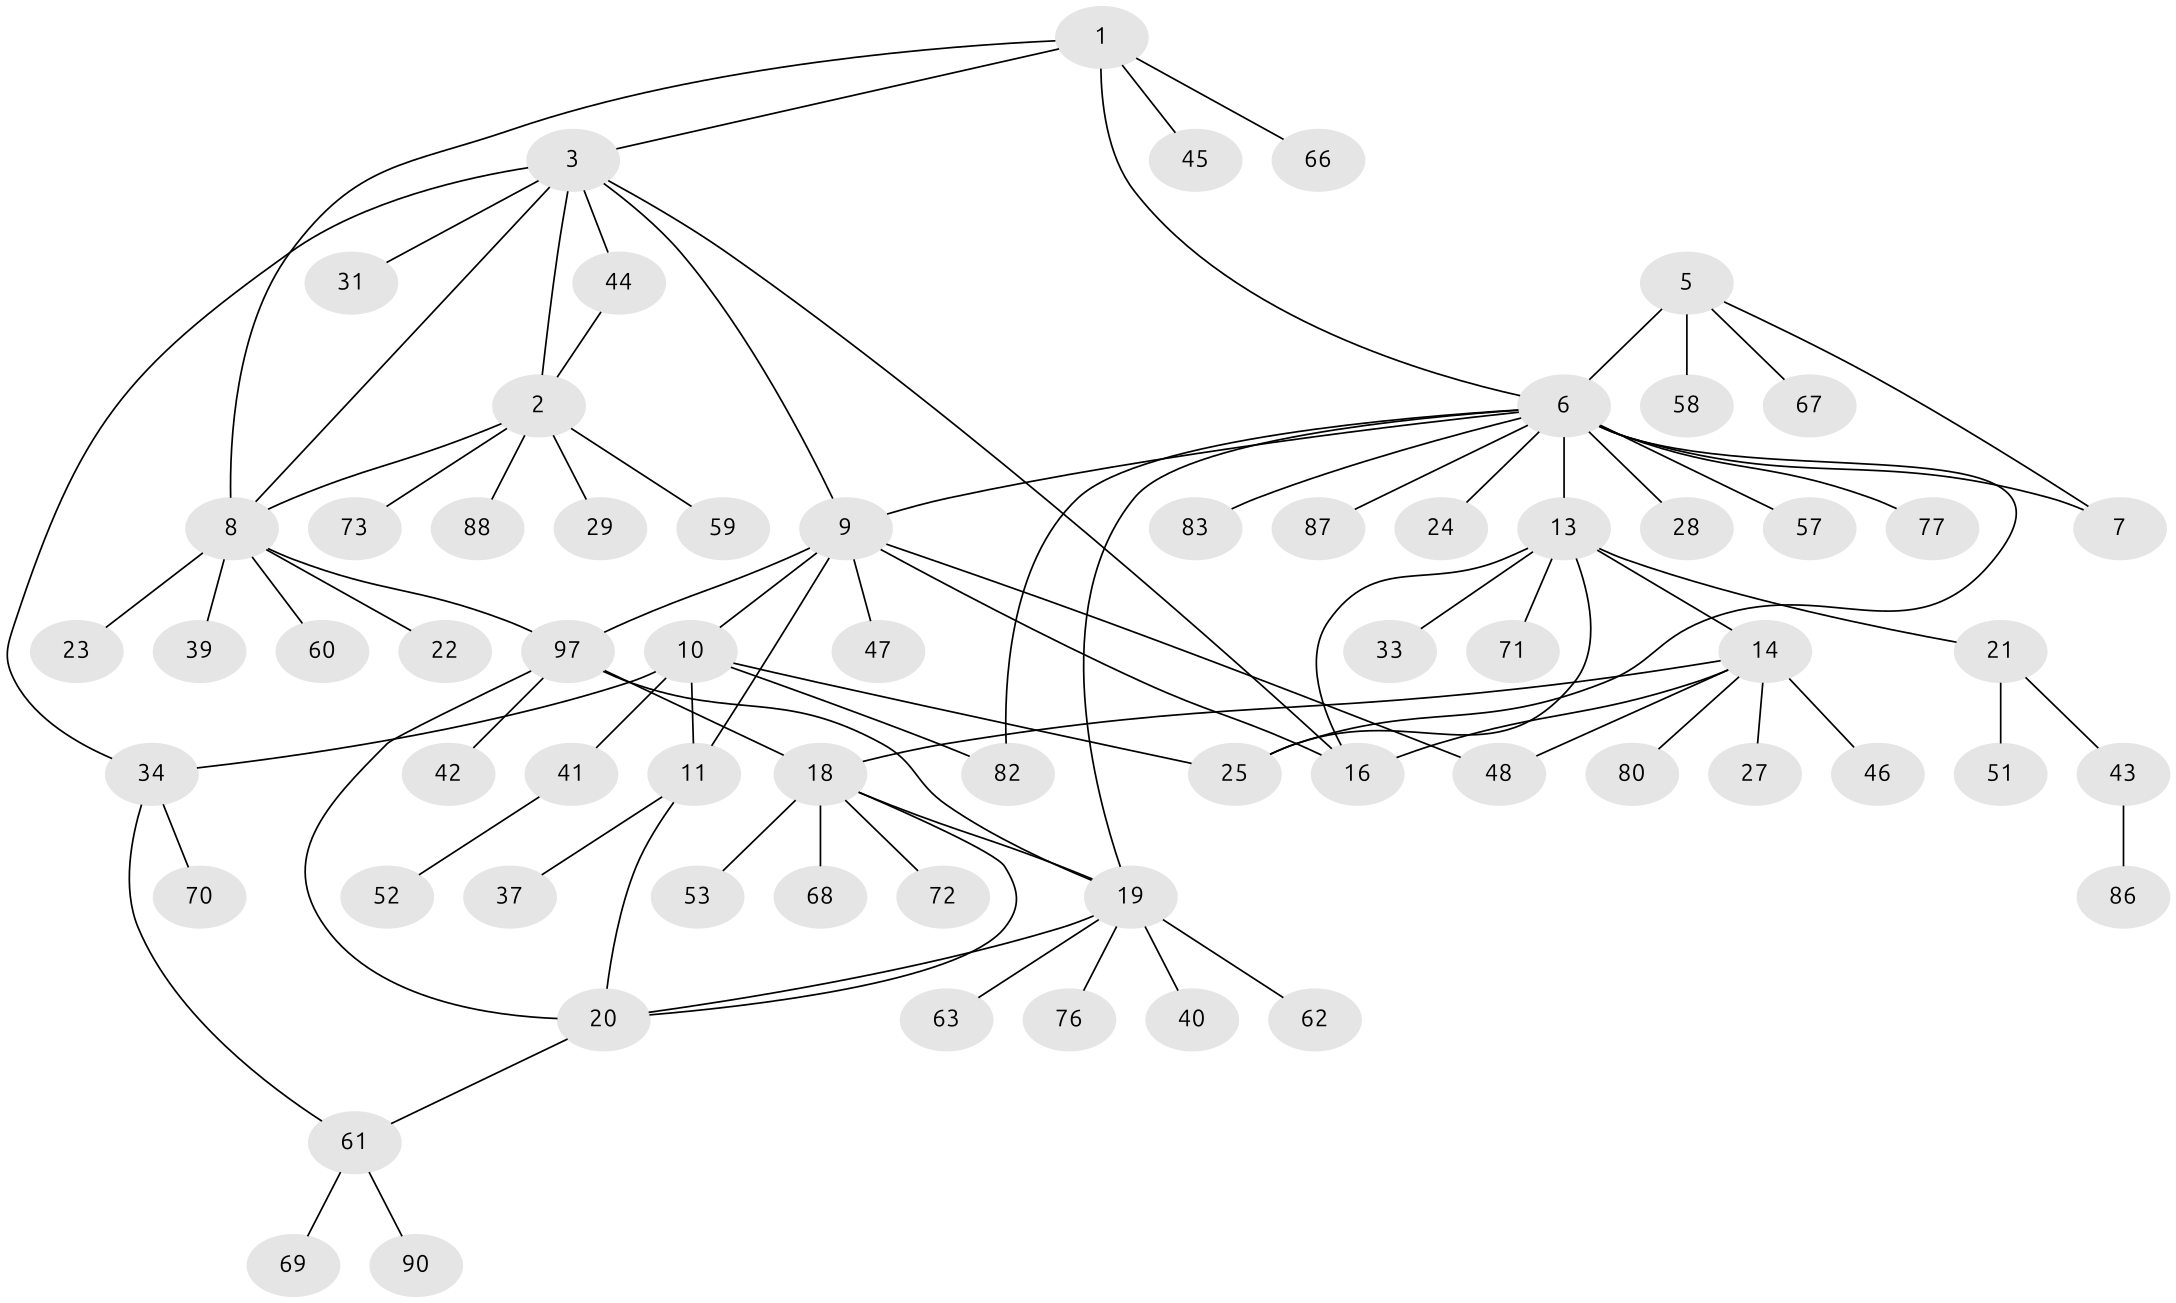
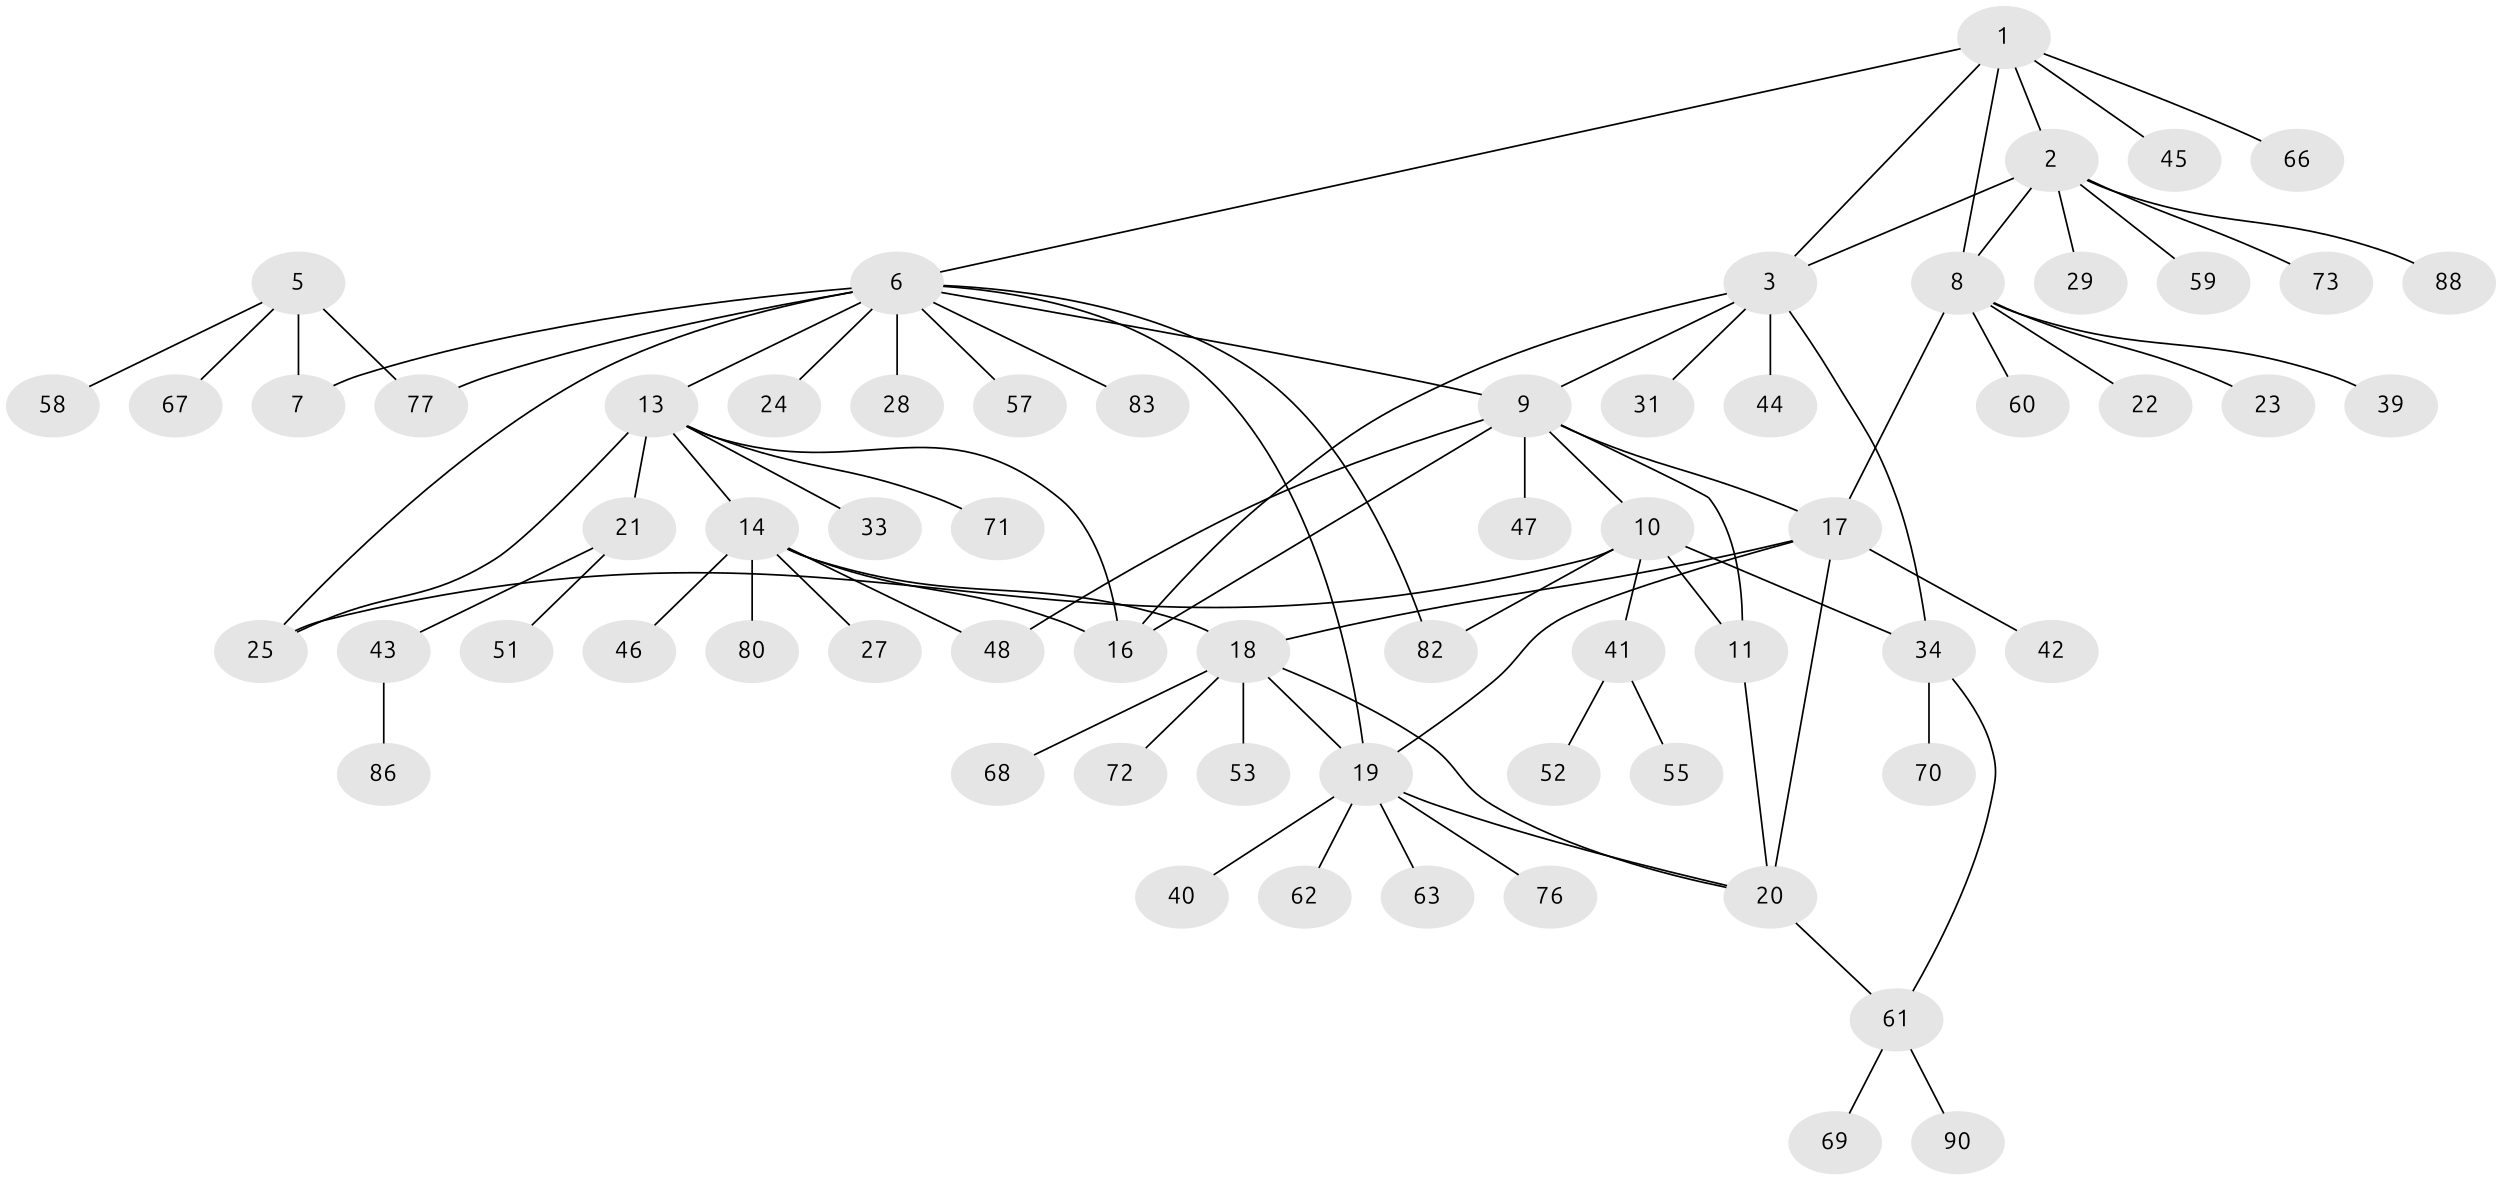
(403, 344) -> none
(1626, 344) -> (360, 344)
(579, 345) -> (2028, 99)
(1318, 529) -> none
(568, 652) -> (1835, 529)
none -> (1677, 774)
(510, 897) -> none
